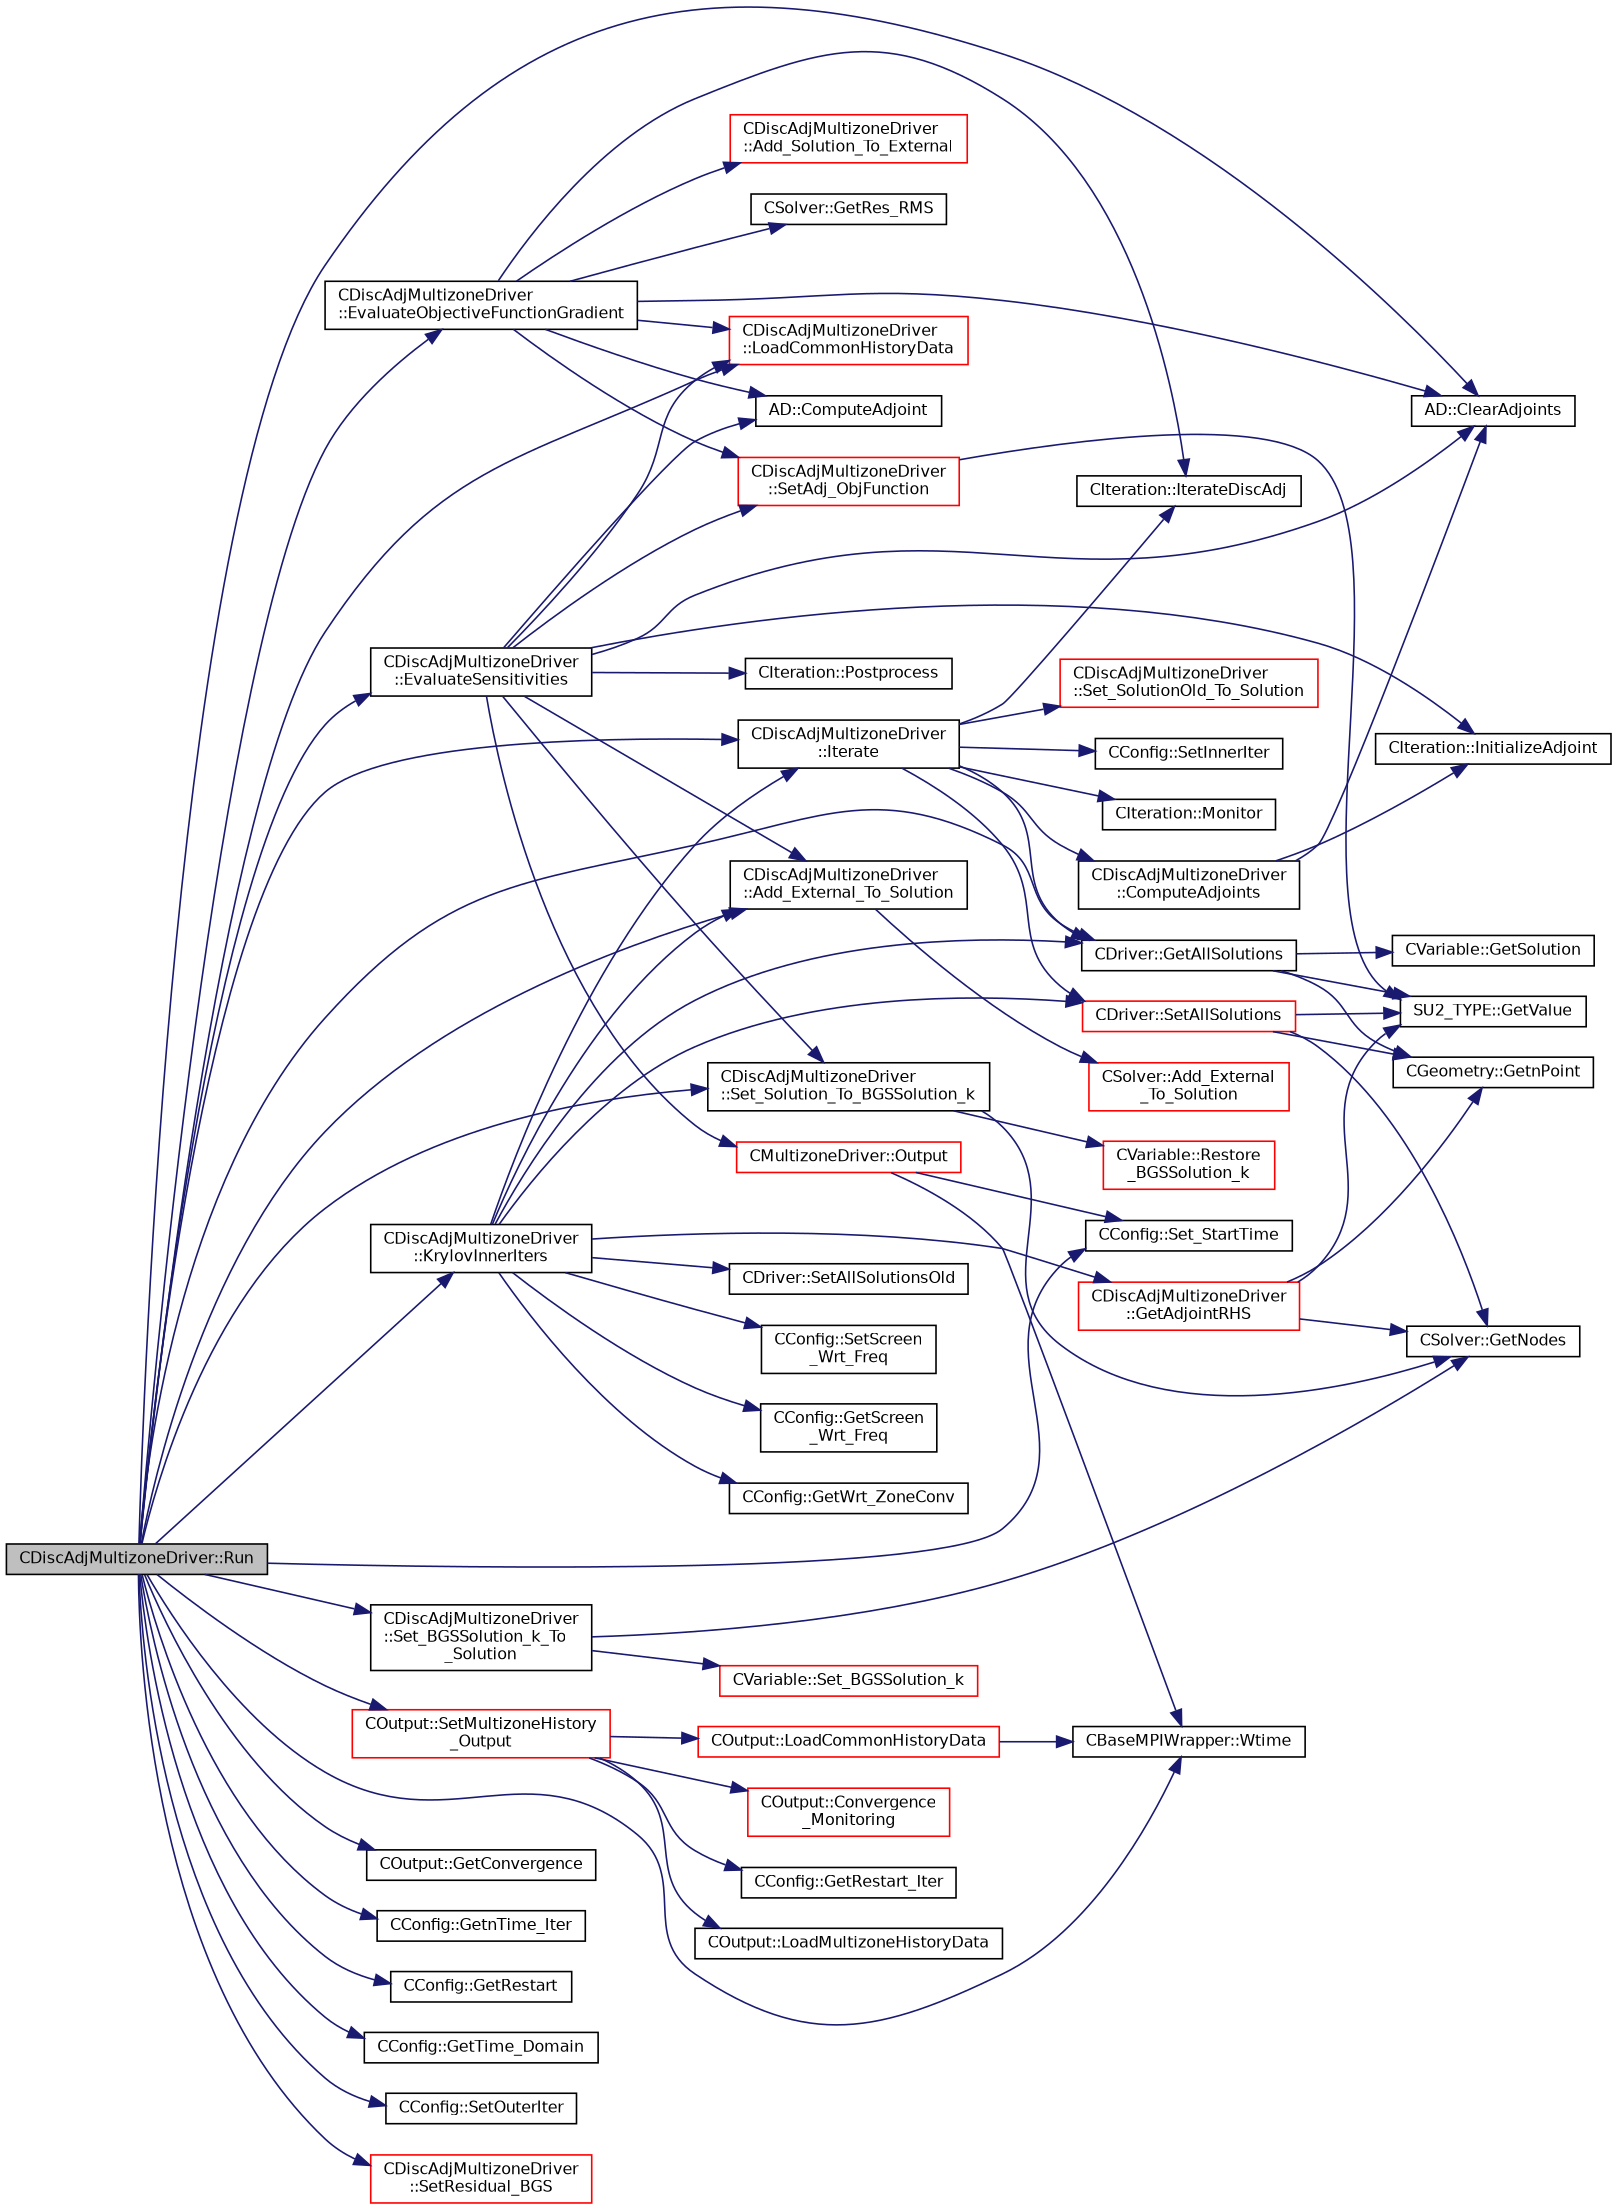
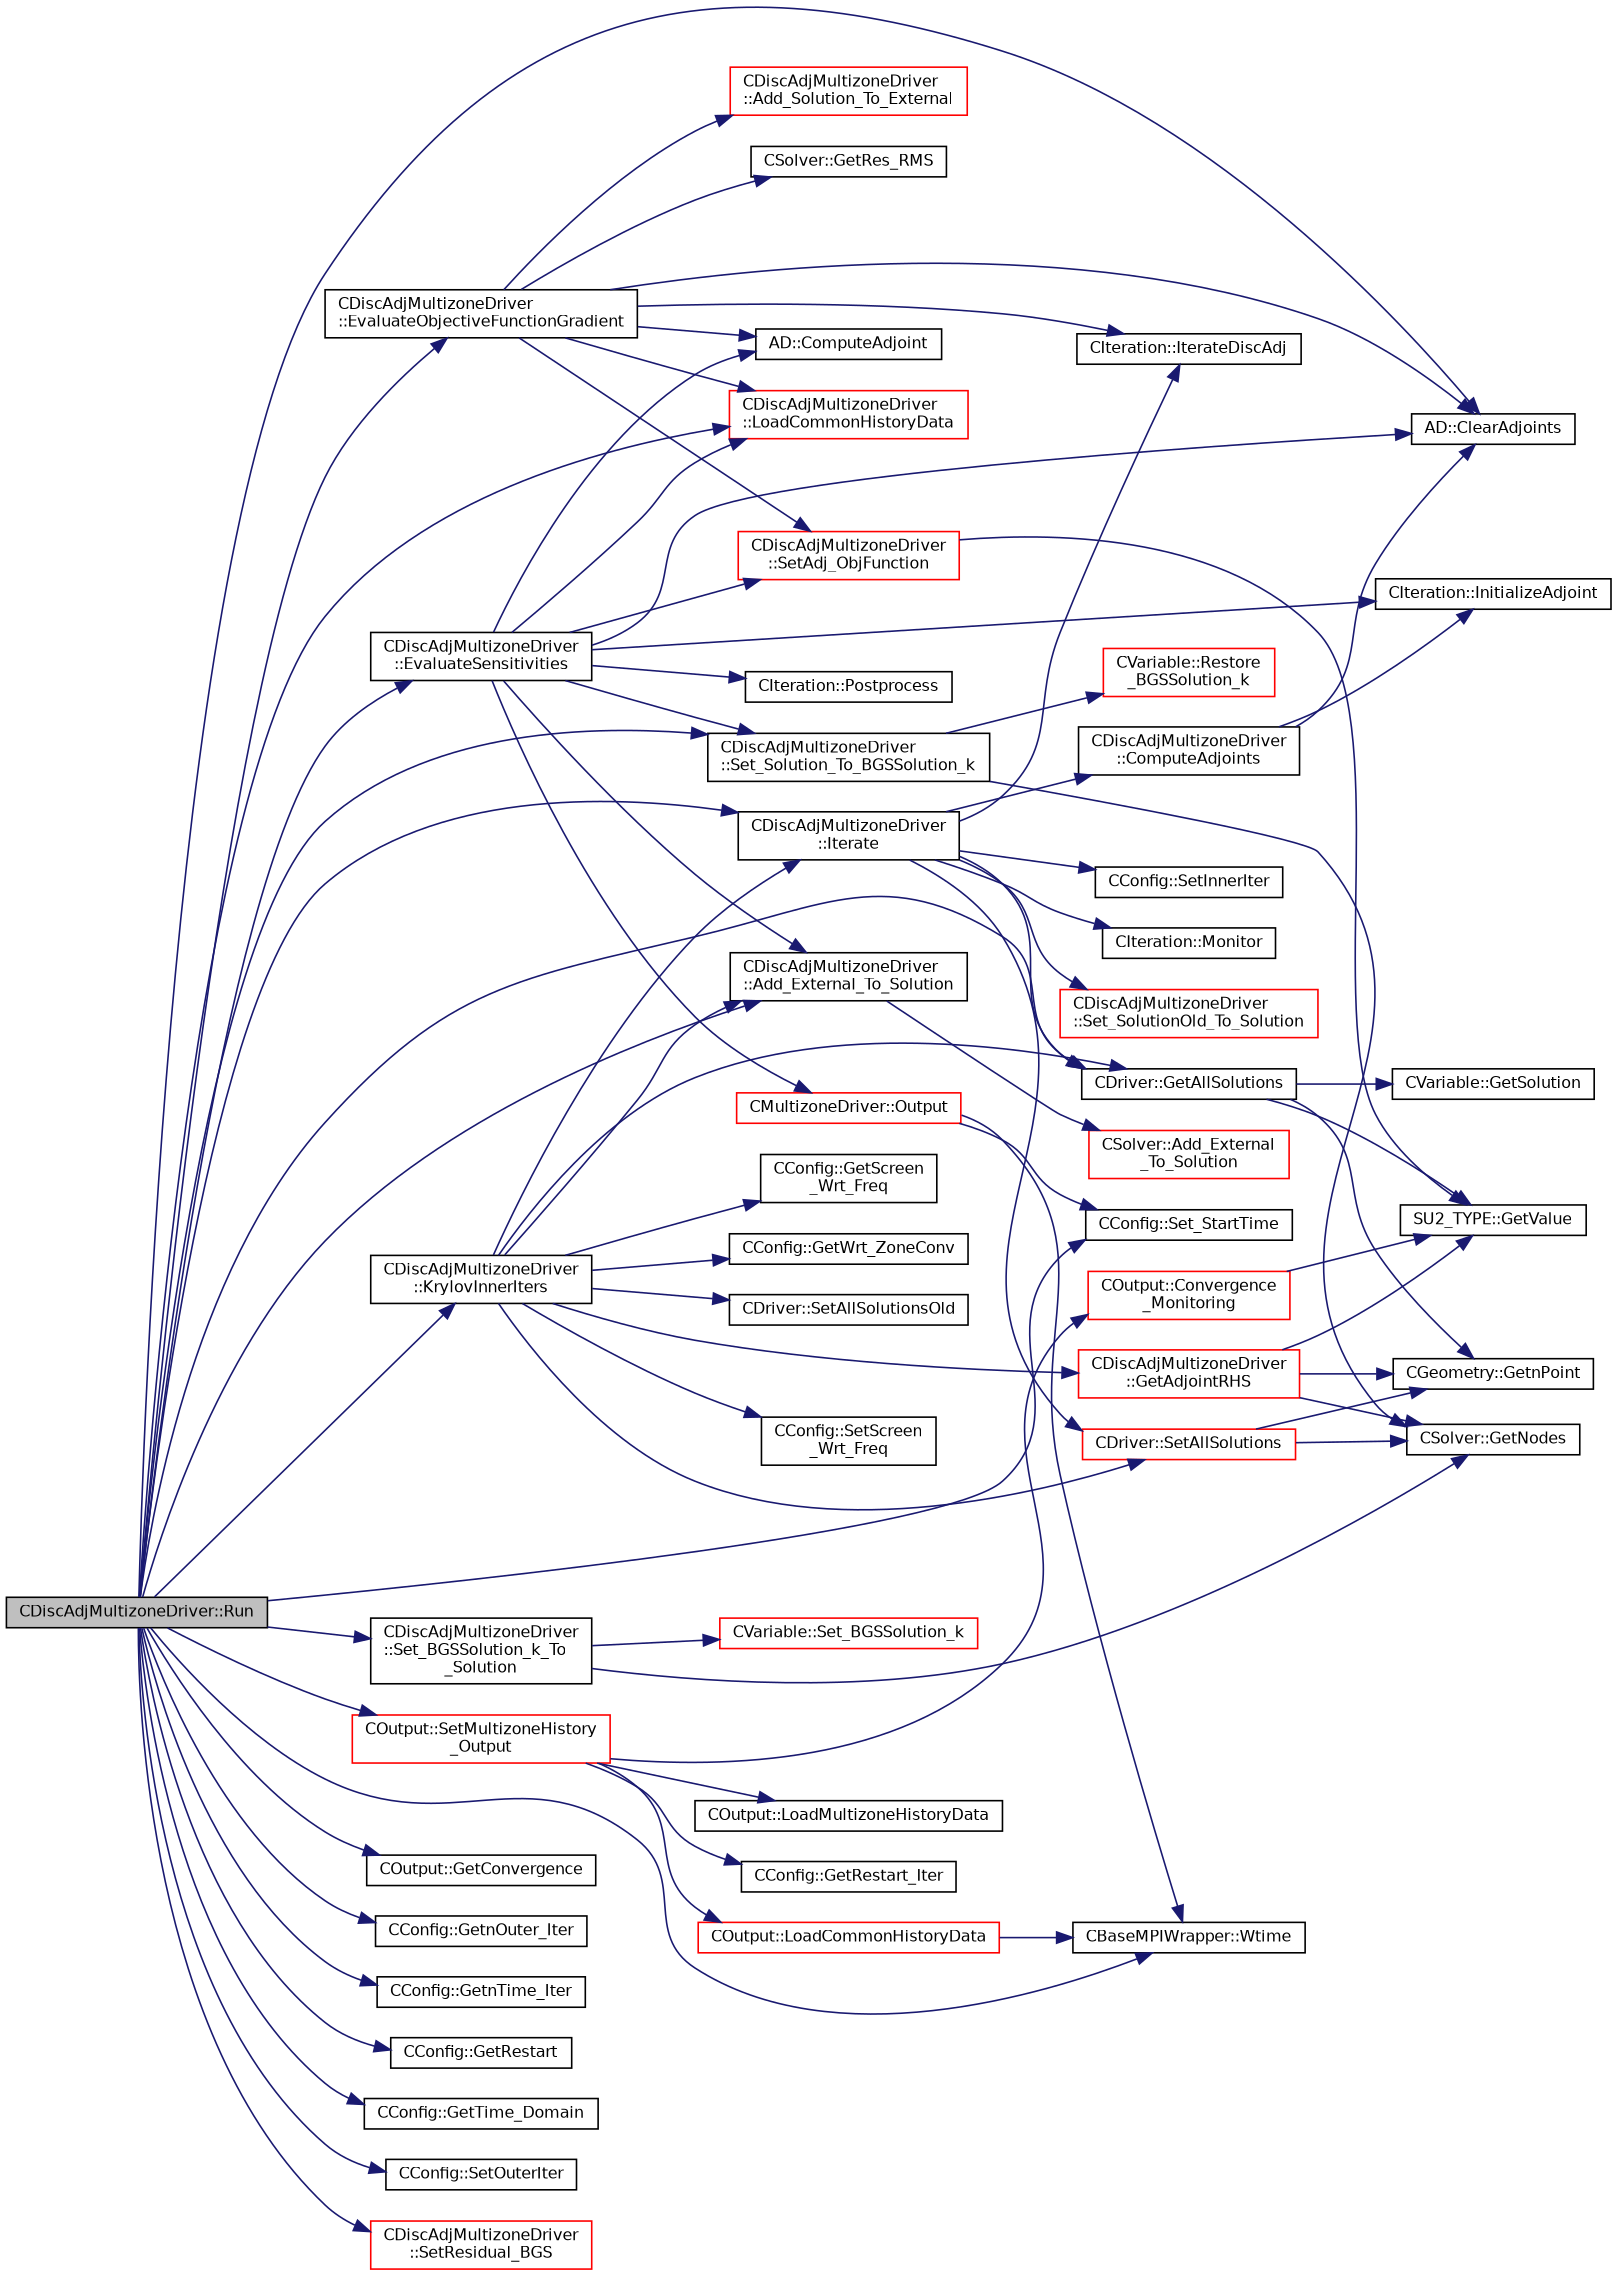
(1333, 1014) -> (1351, 1255)
none -> (481, 1931)
